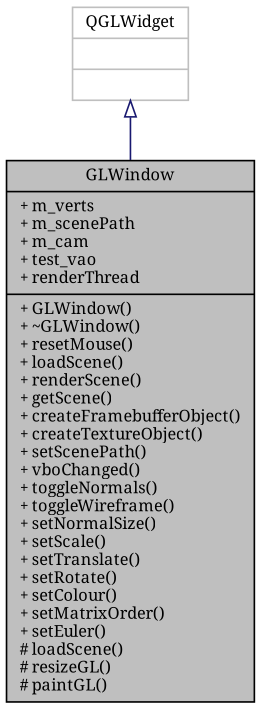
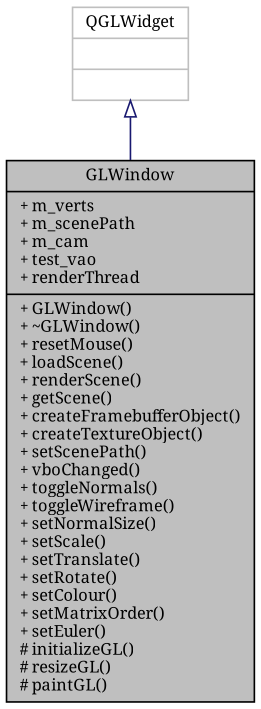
(72, 650) -> (77, 650)
